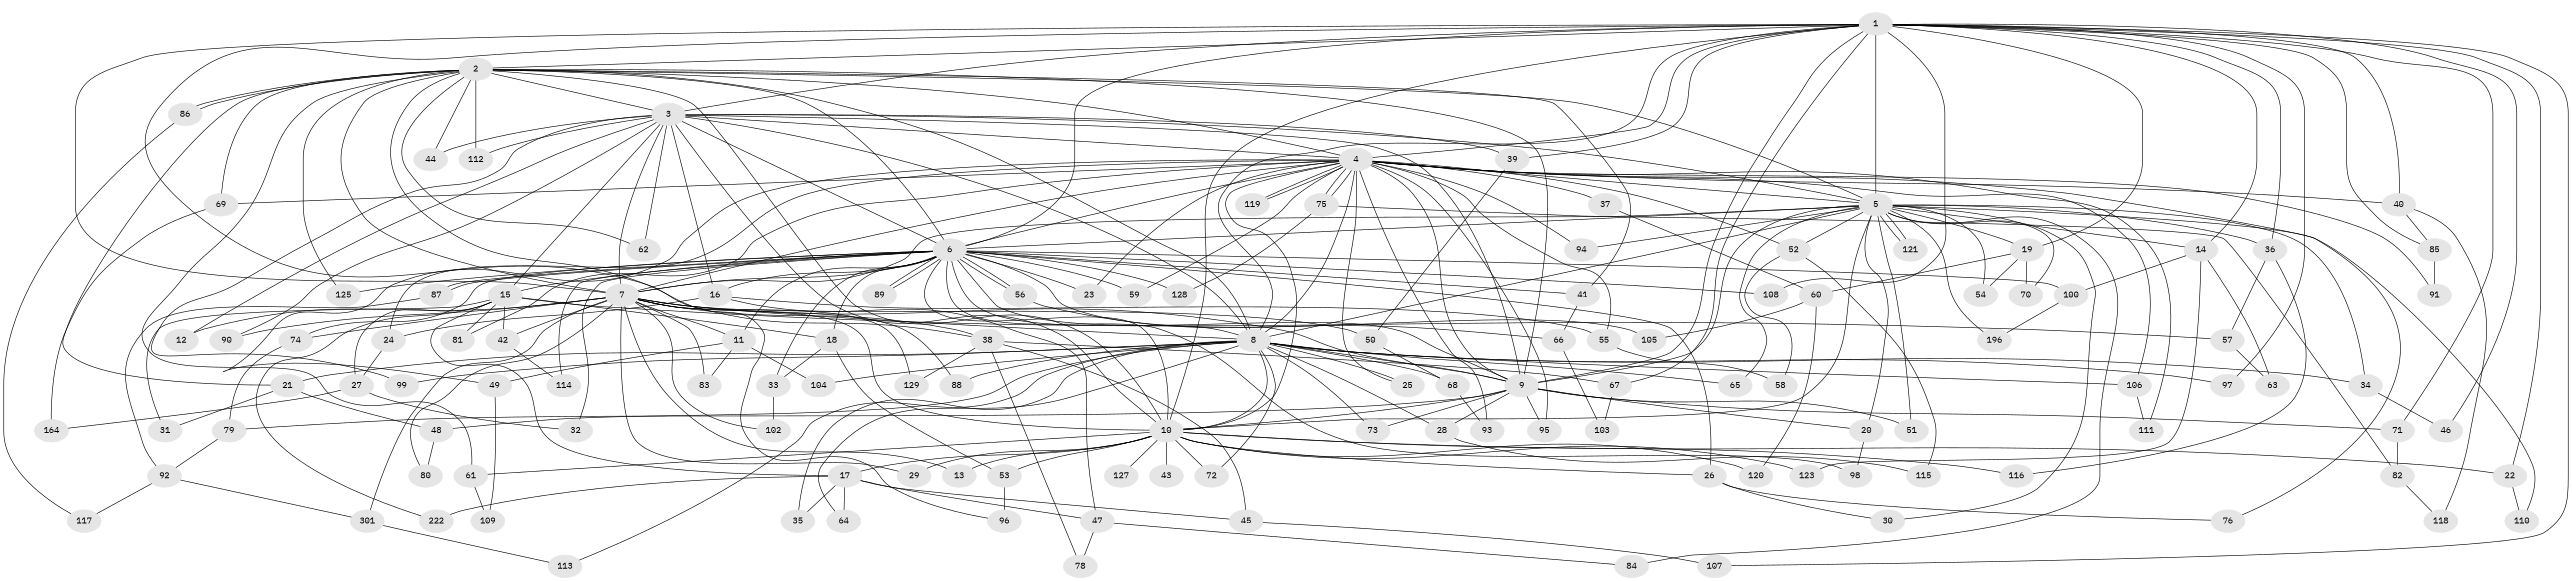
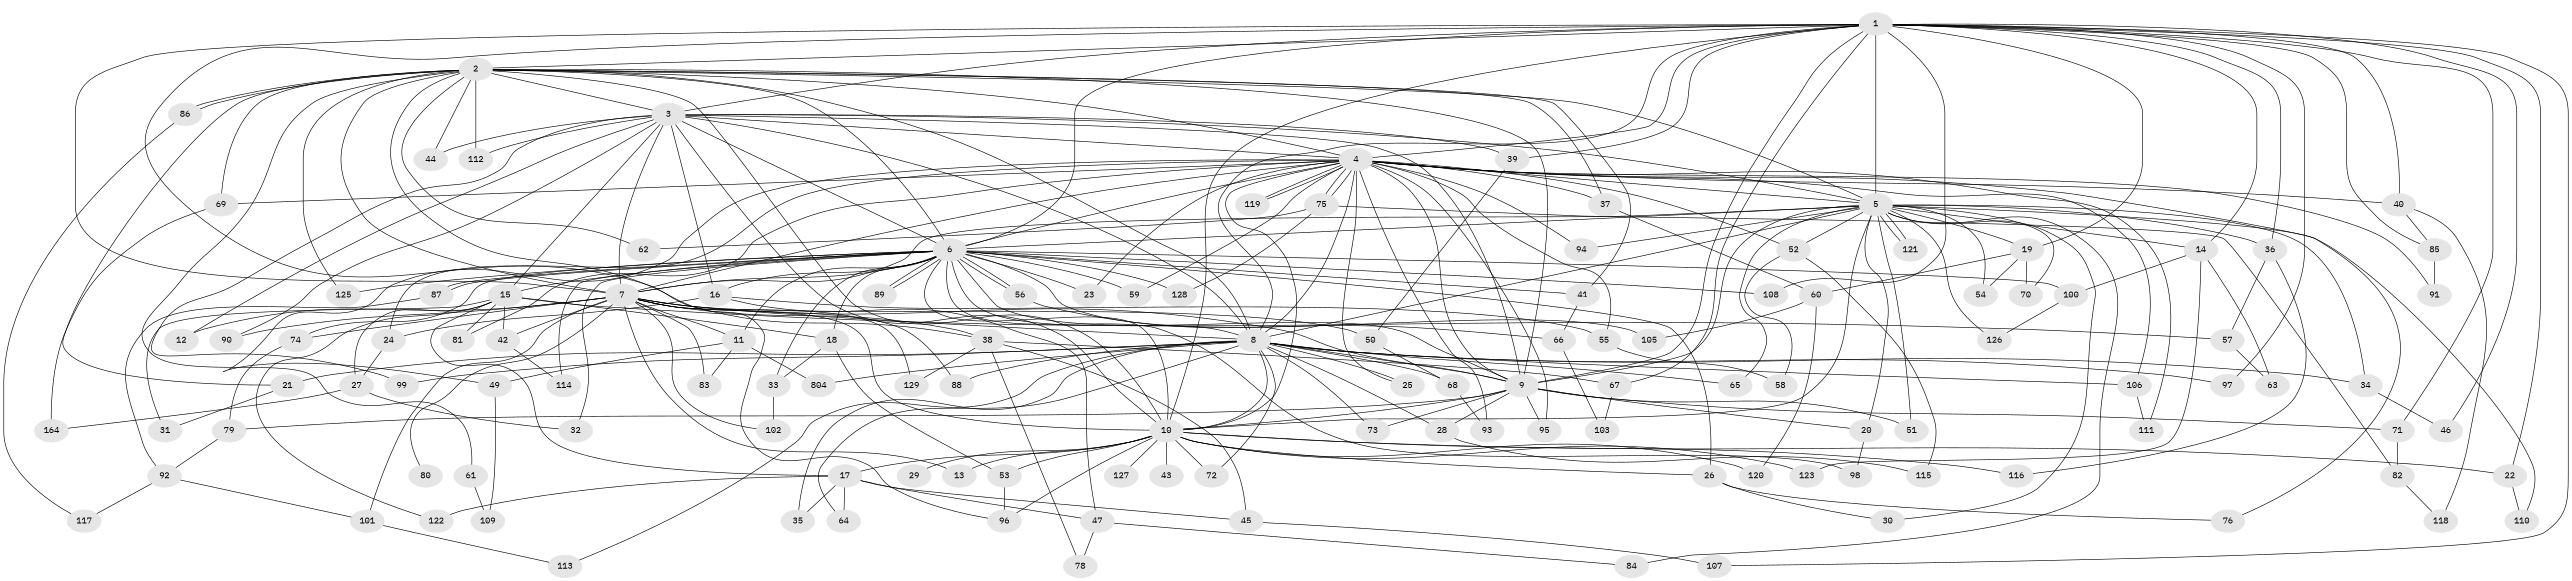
none -> (1071, 78)
(656, 182) -> (984, 234)
(1994, 340) -> (1994, 340)
(819, 386) -> (819, 386)
(436, 431) -> none
(786, 455) -> (1083, 473)
(667, 456) -> none
(367, 521) -> (367, 521)
(436, 521) -> (436, 521)
